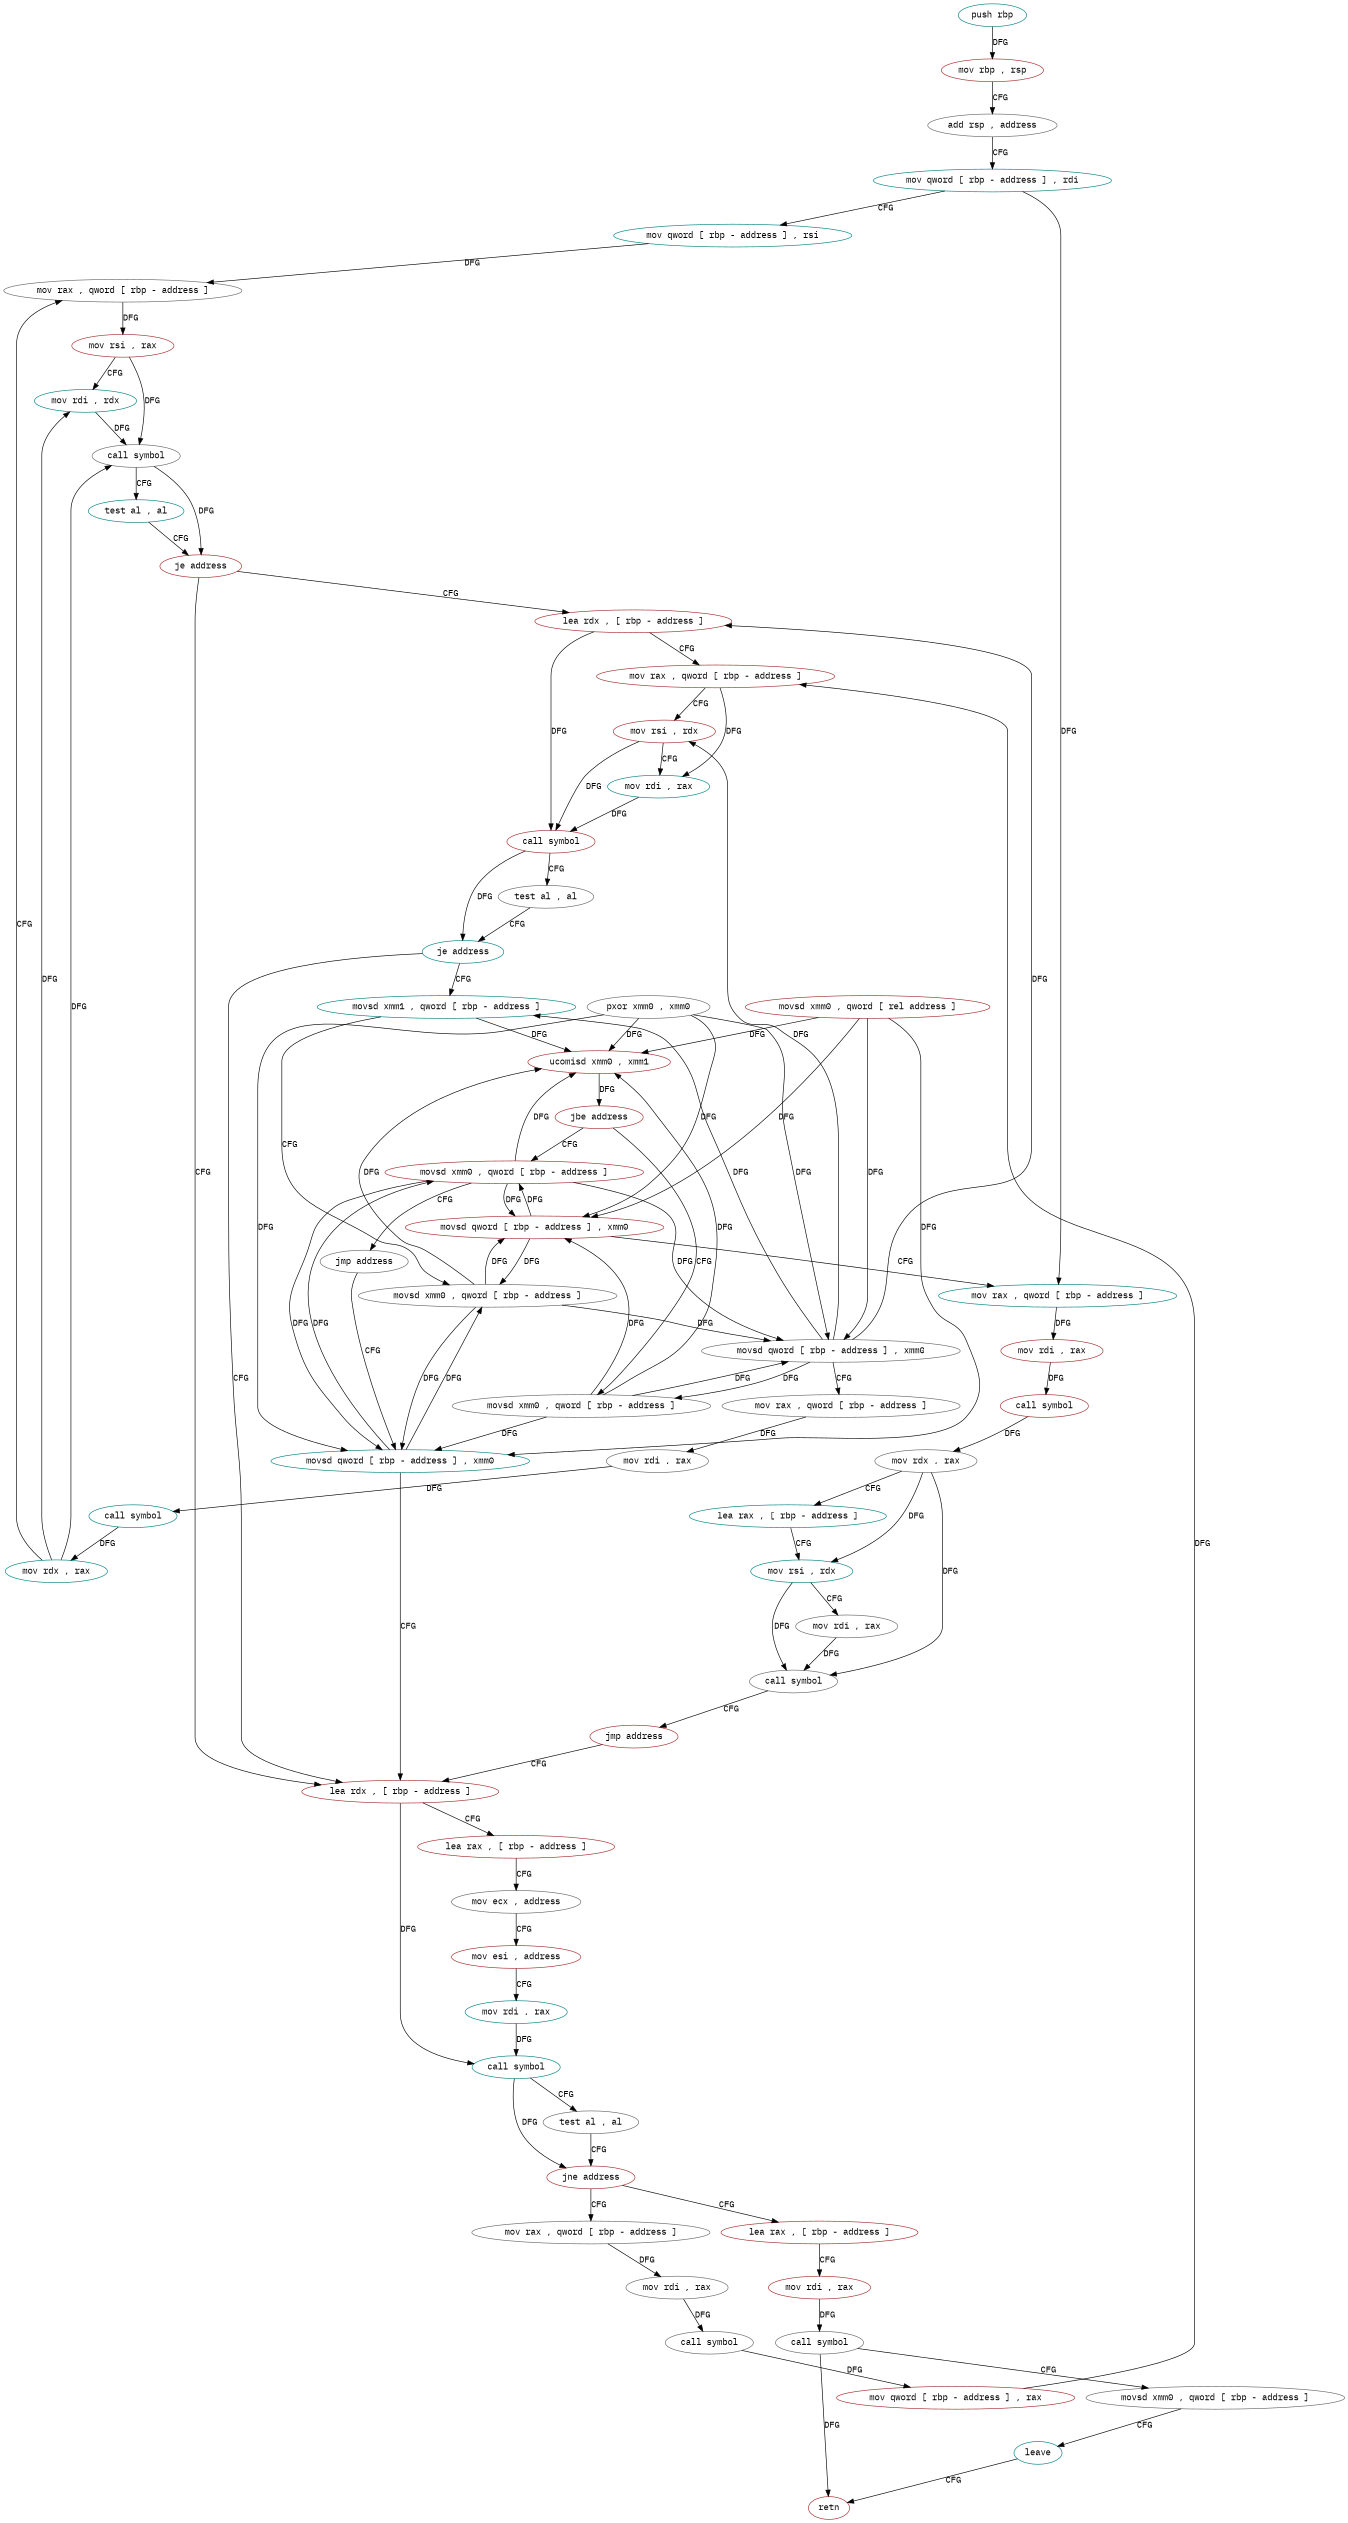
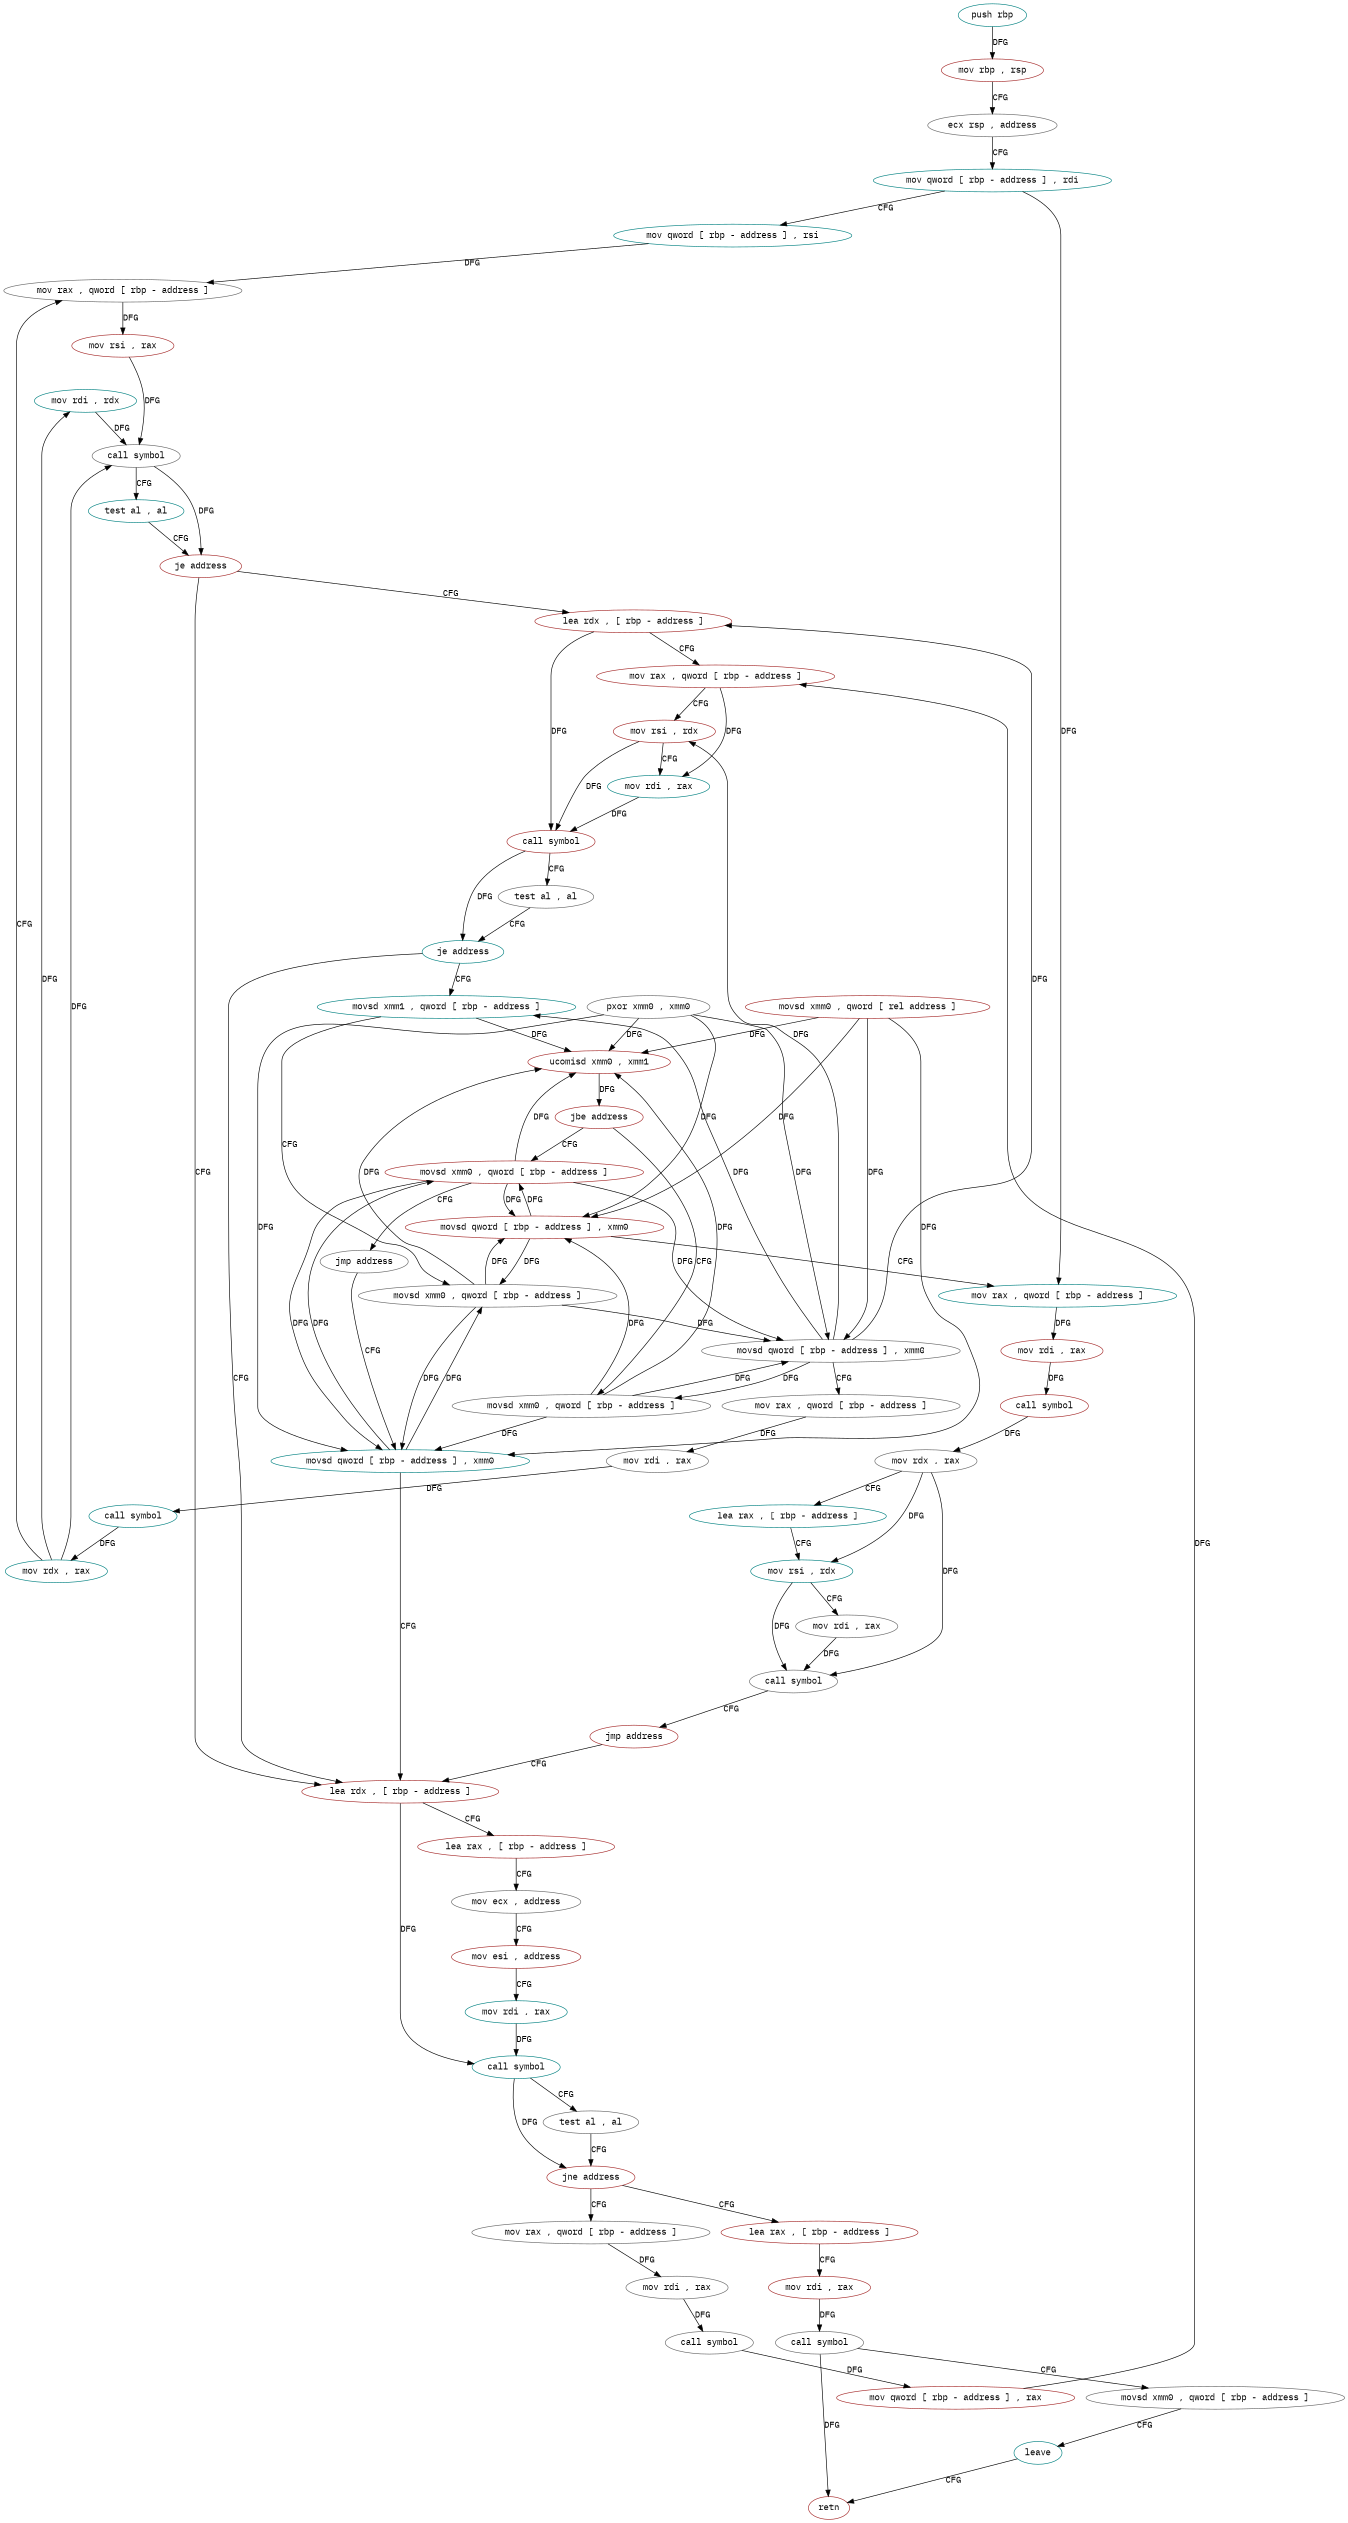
(992, 125) -> (992, 125)
(106, 371) -> none
